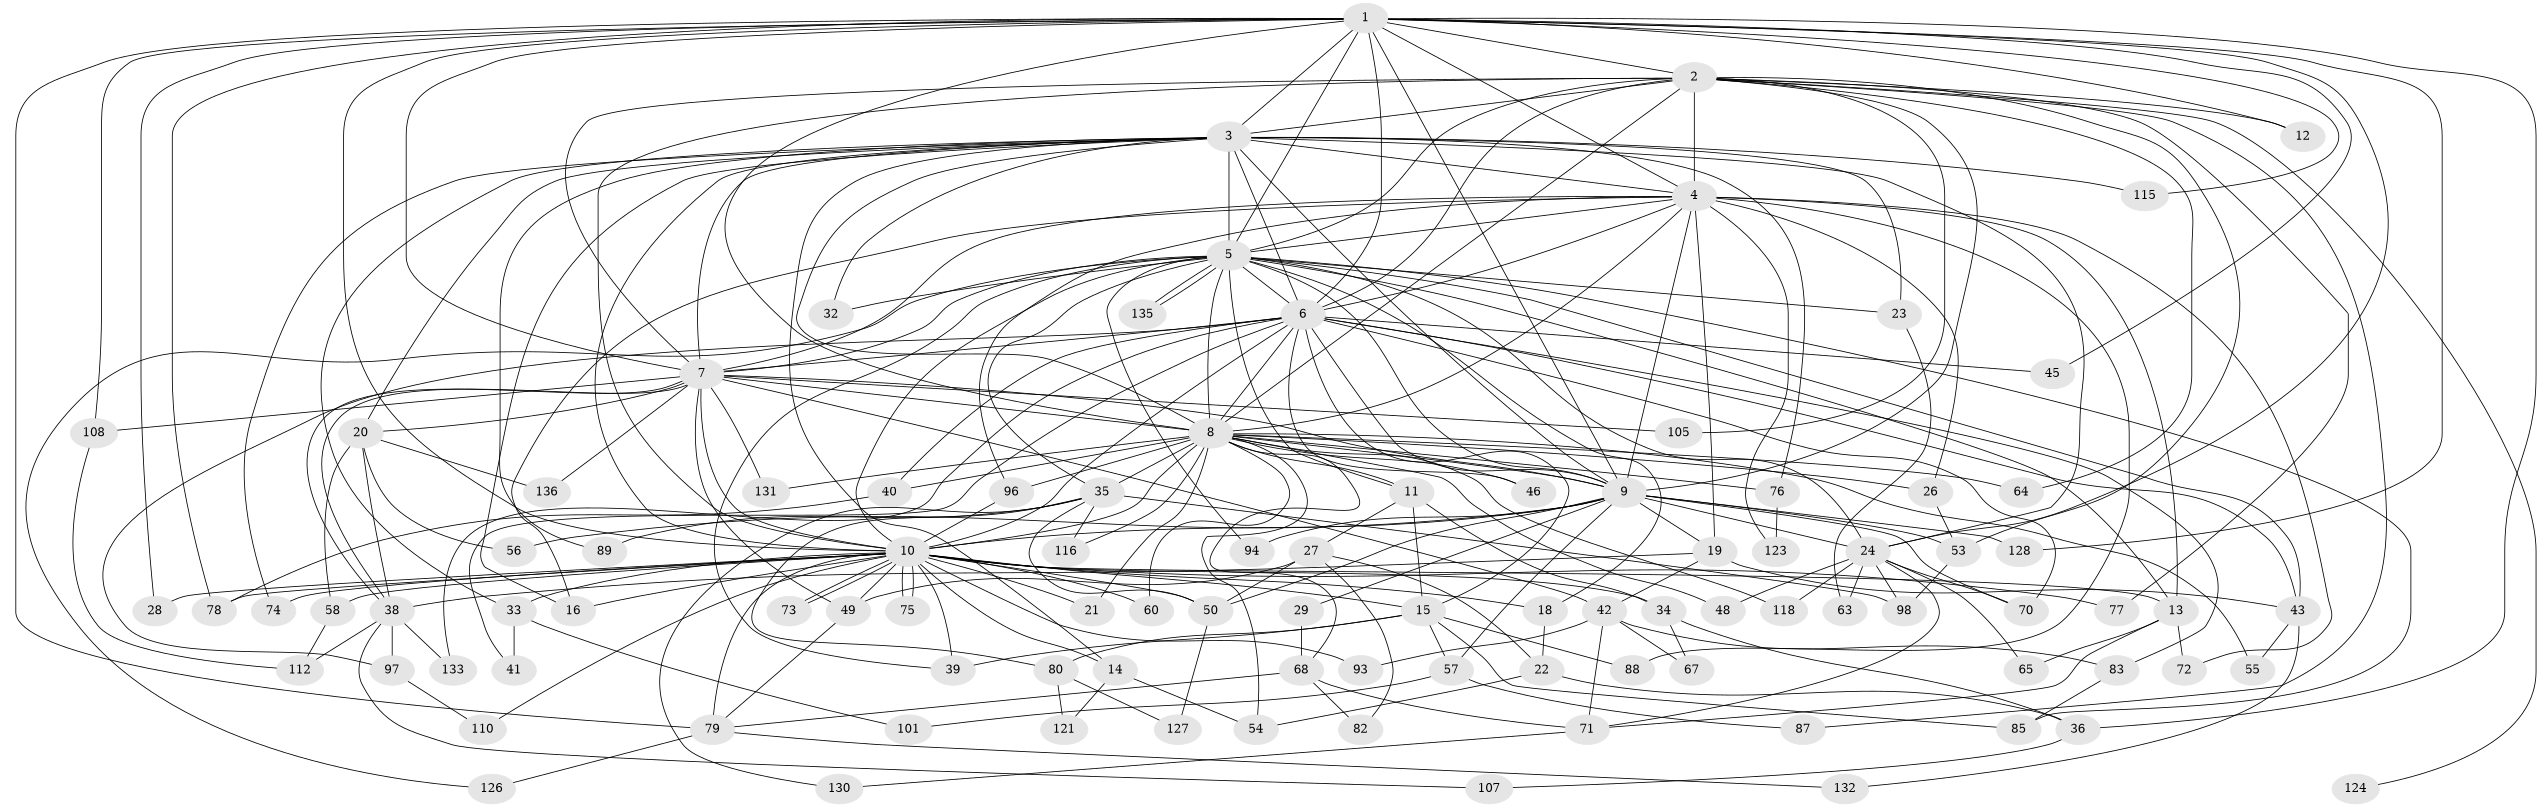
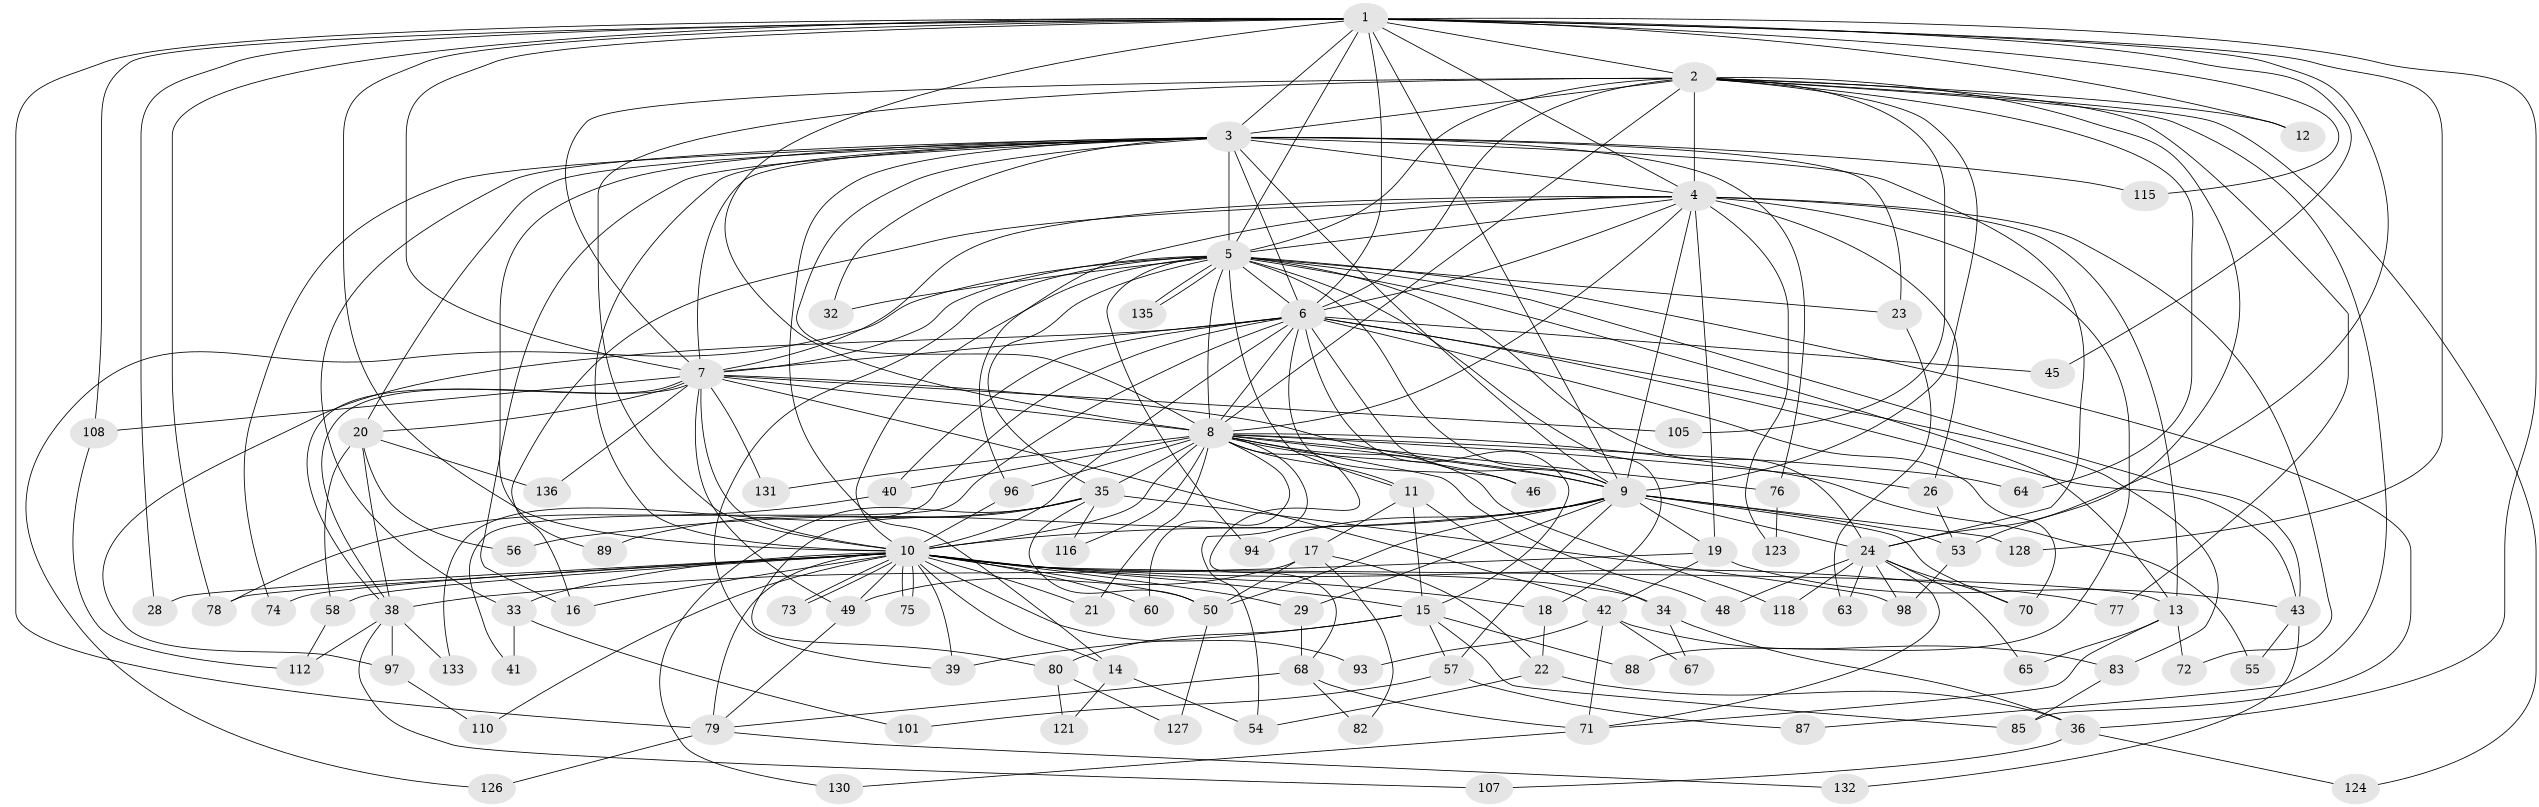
(1311, 552) -> (1311, 552)
none -> (1185, 588)
none -> (2216, 759)
